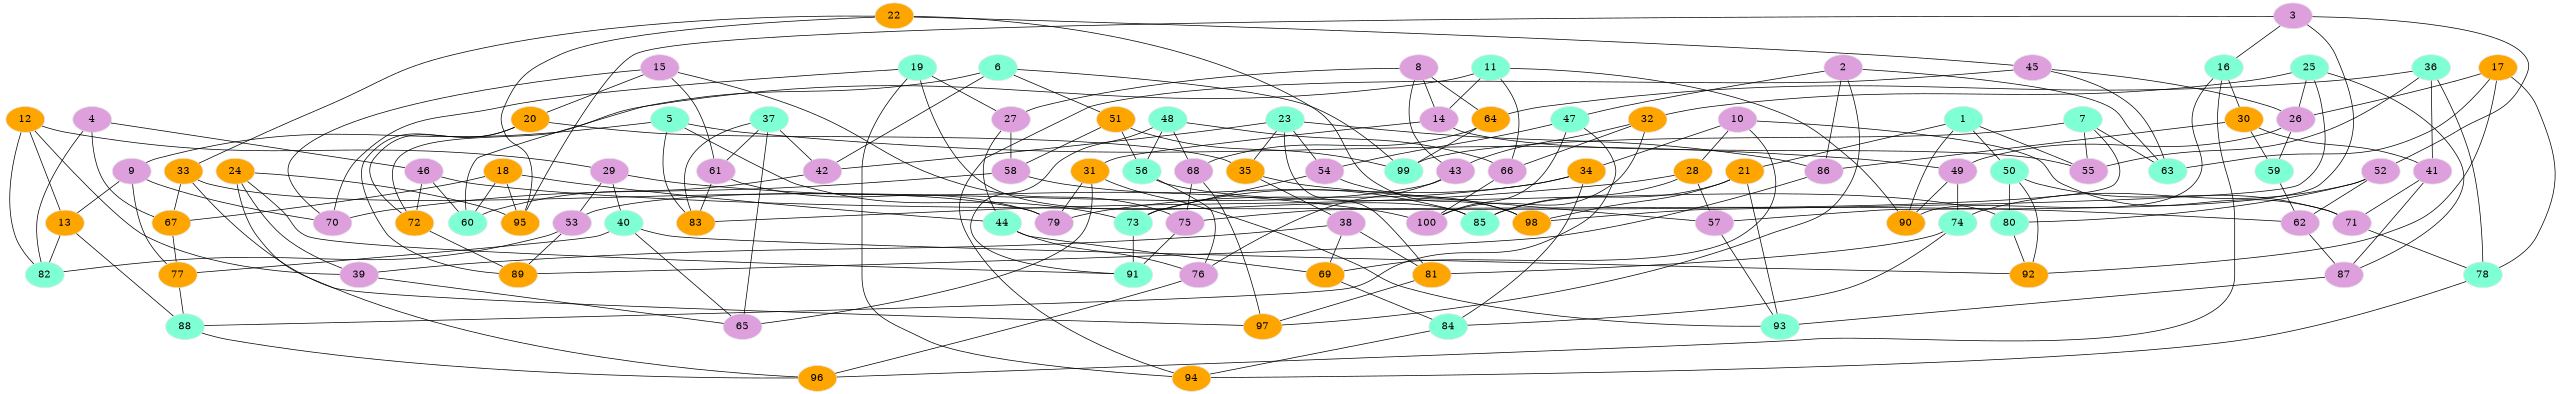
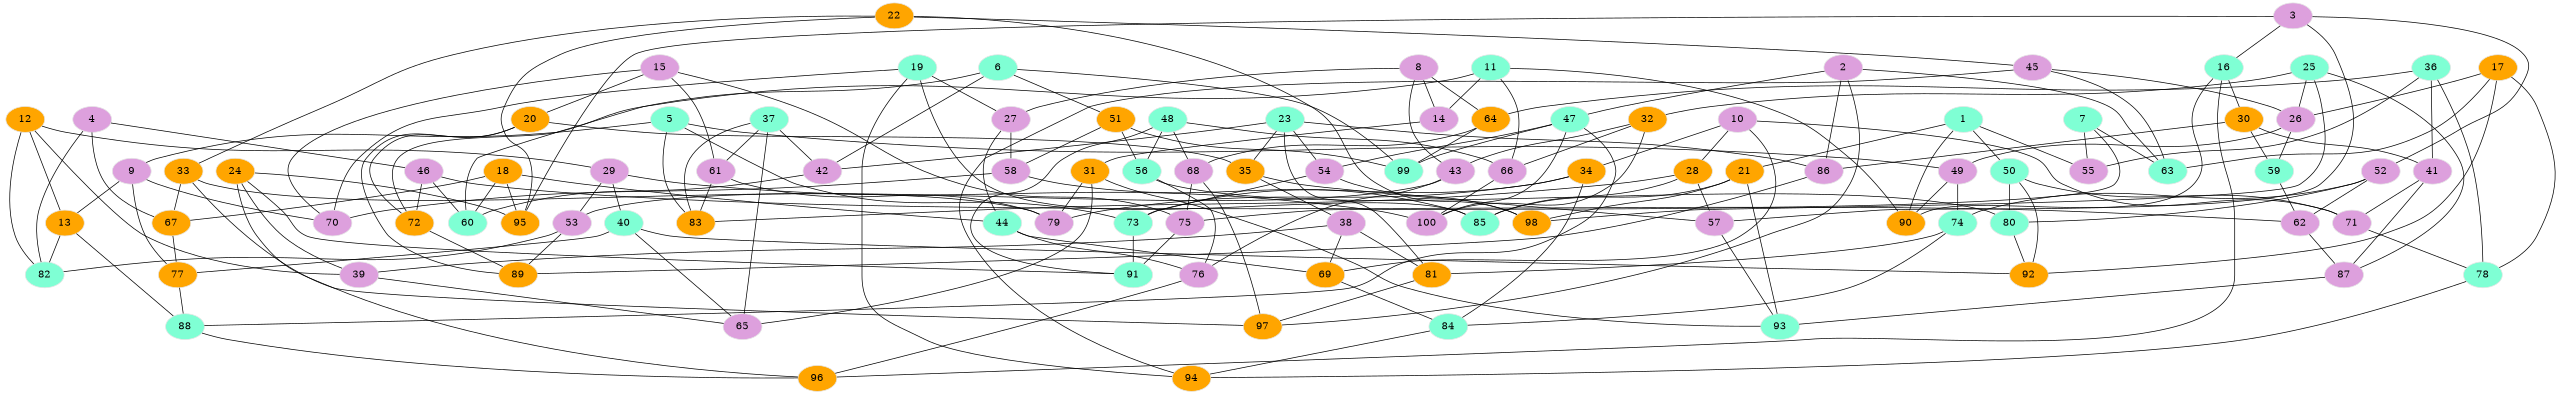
(1740, 138) -> (1485, 142)
(1793, 150) -> none
